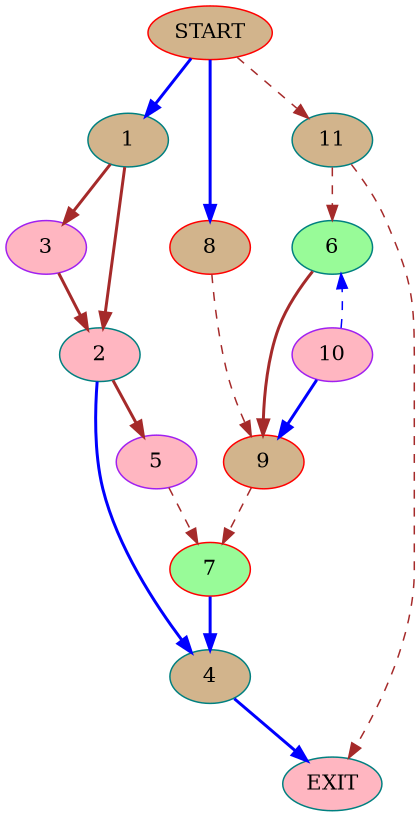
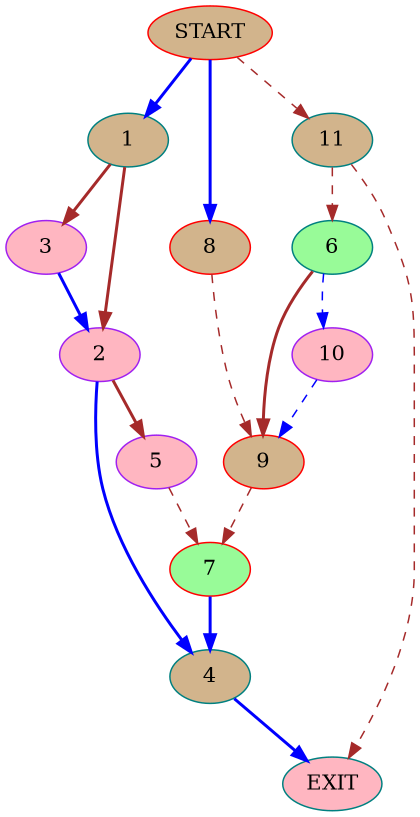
(70, 294) -> (70, 294)
(342, 308) -> (322, 293)
(100, 355) -> (100, 355)
(302, 402) -> (302, 402)
